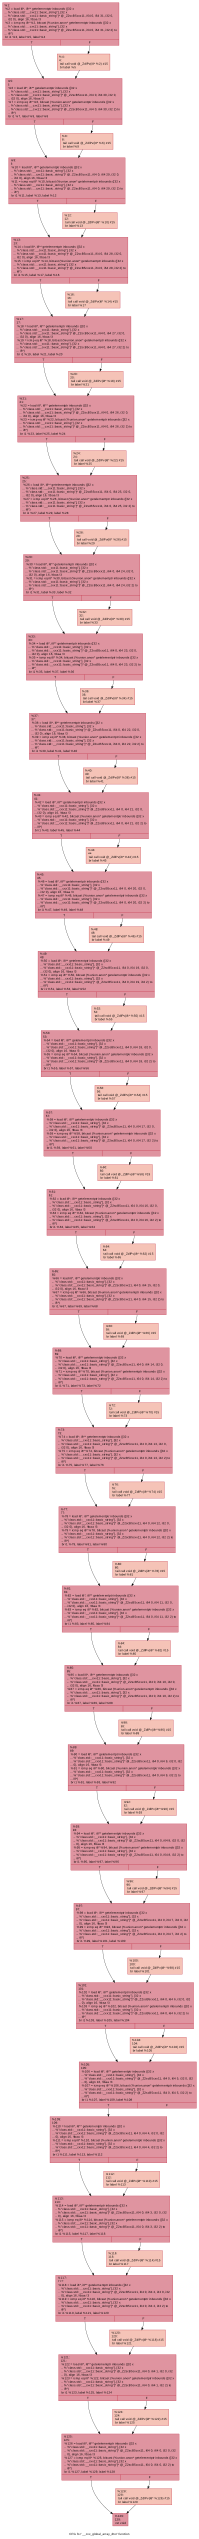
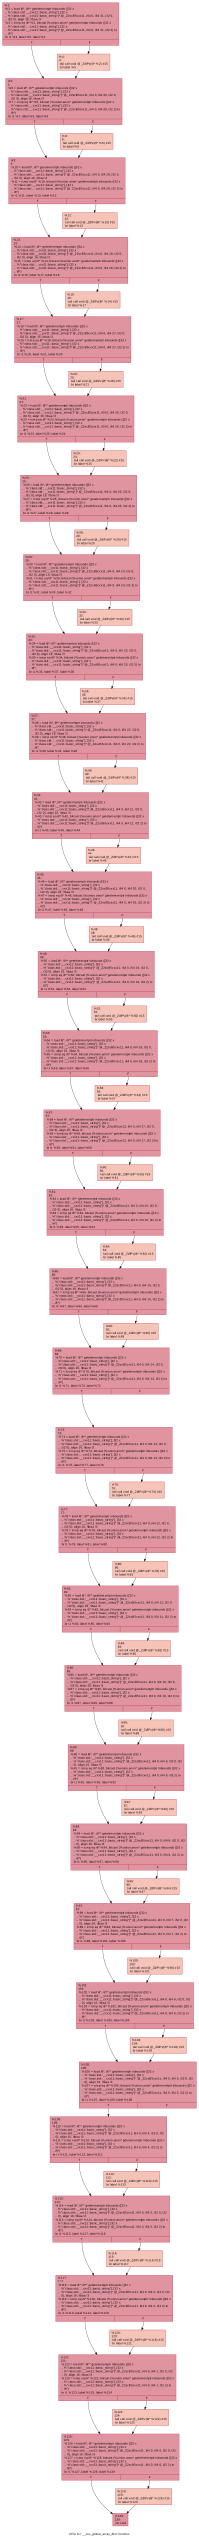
(134, 1411) -> none
